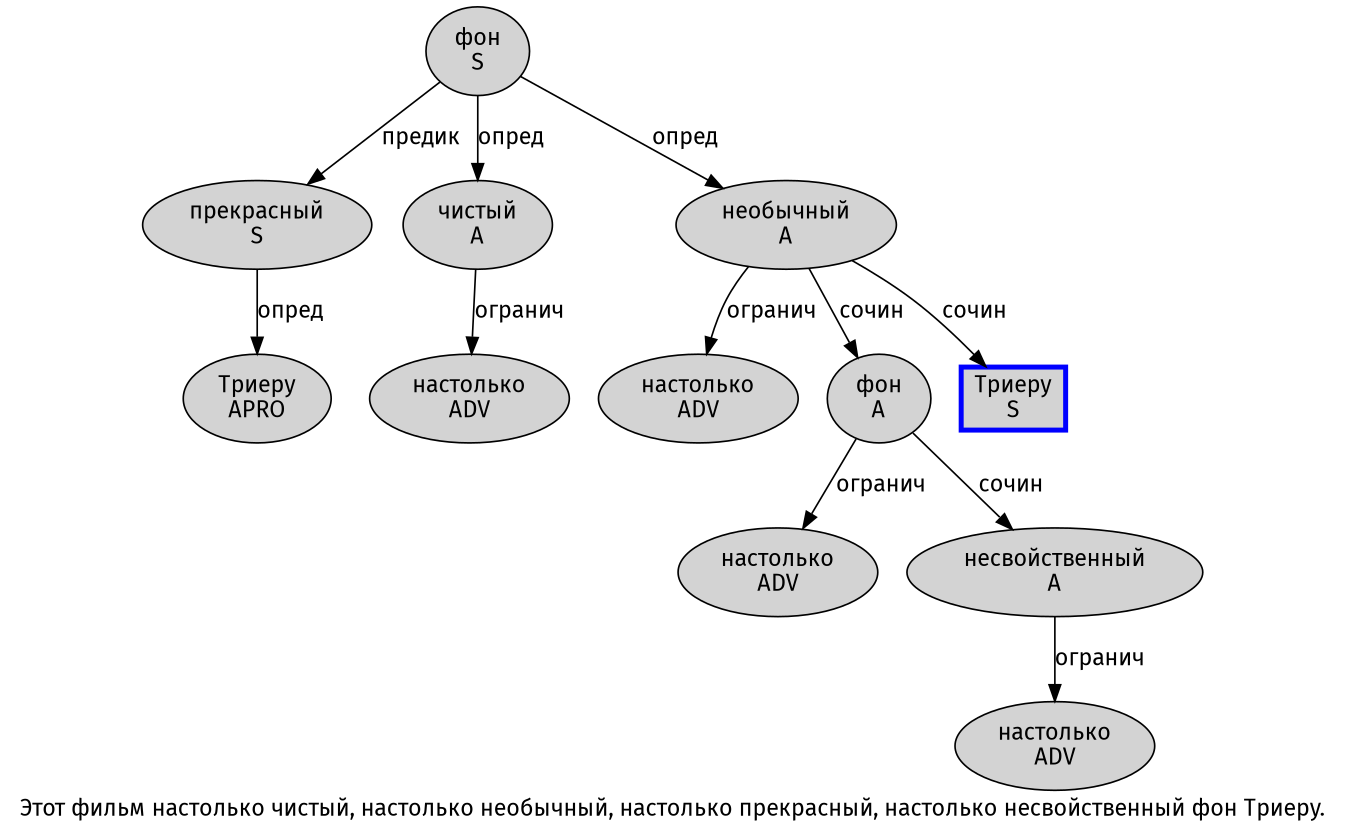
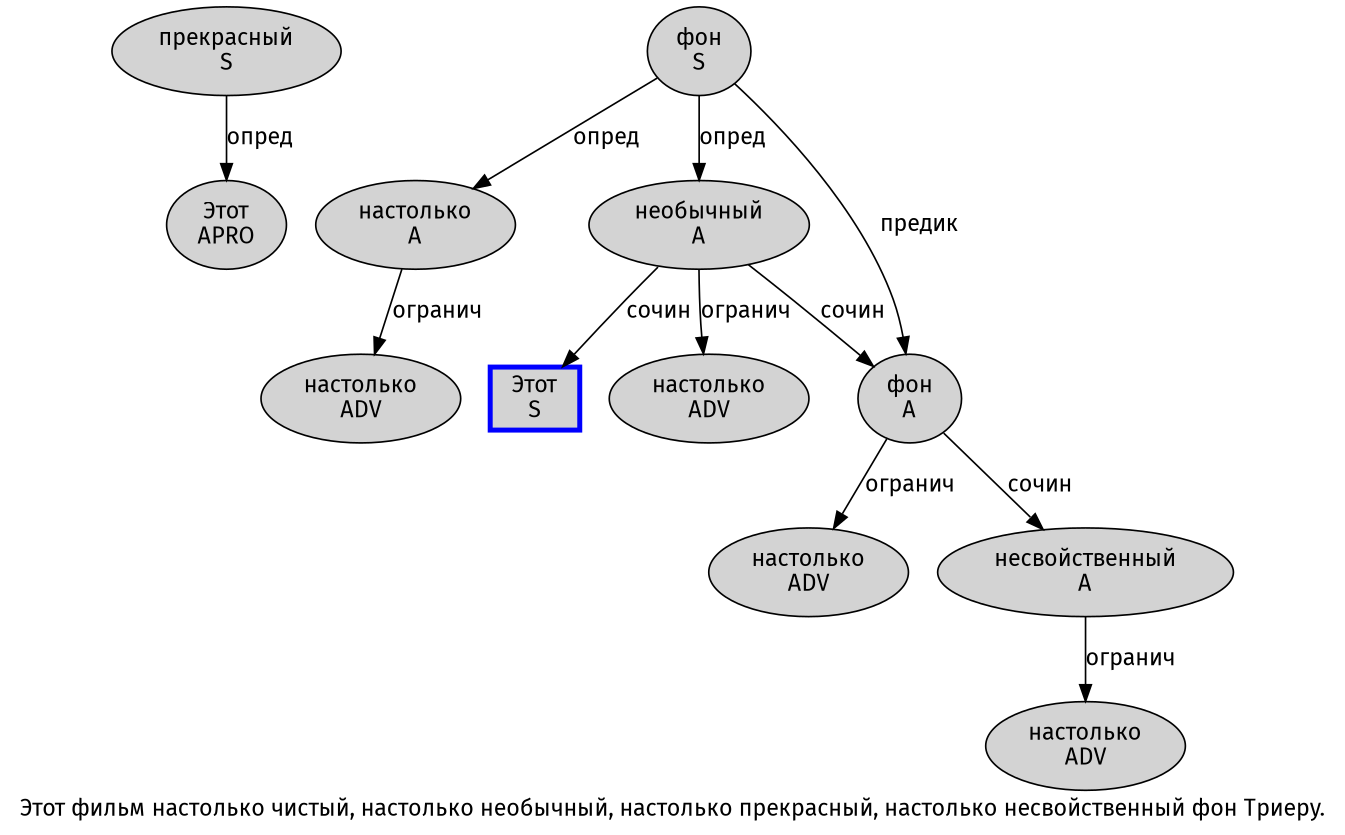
(380, 128) -> (838, 199)
(478, 225) -> (416, 225)
(257, 399) -> (227, 225)
(1013, 399) -> (535, 399)
